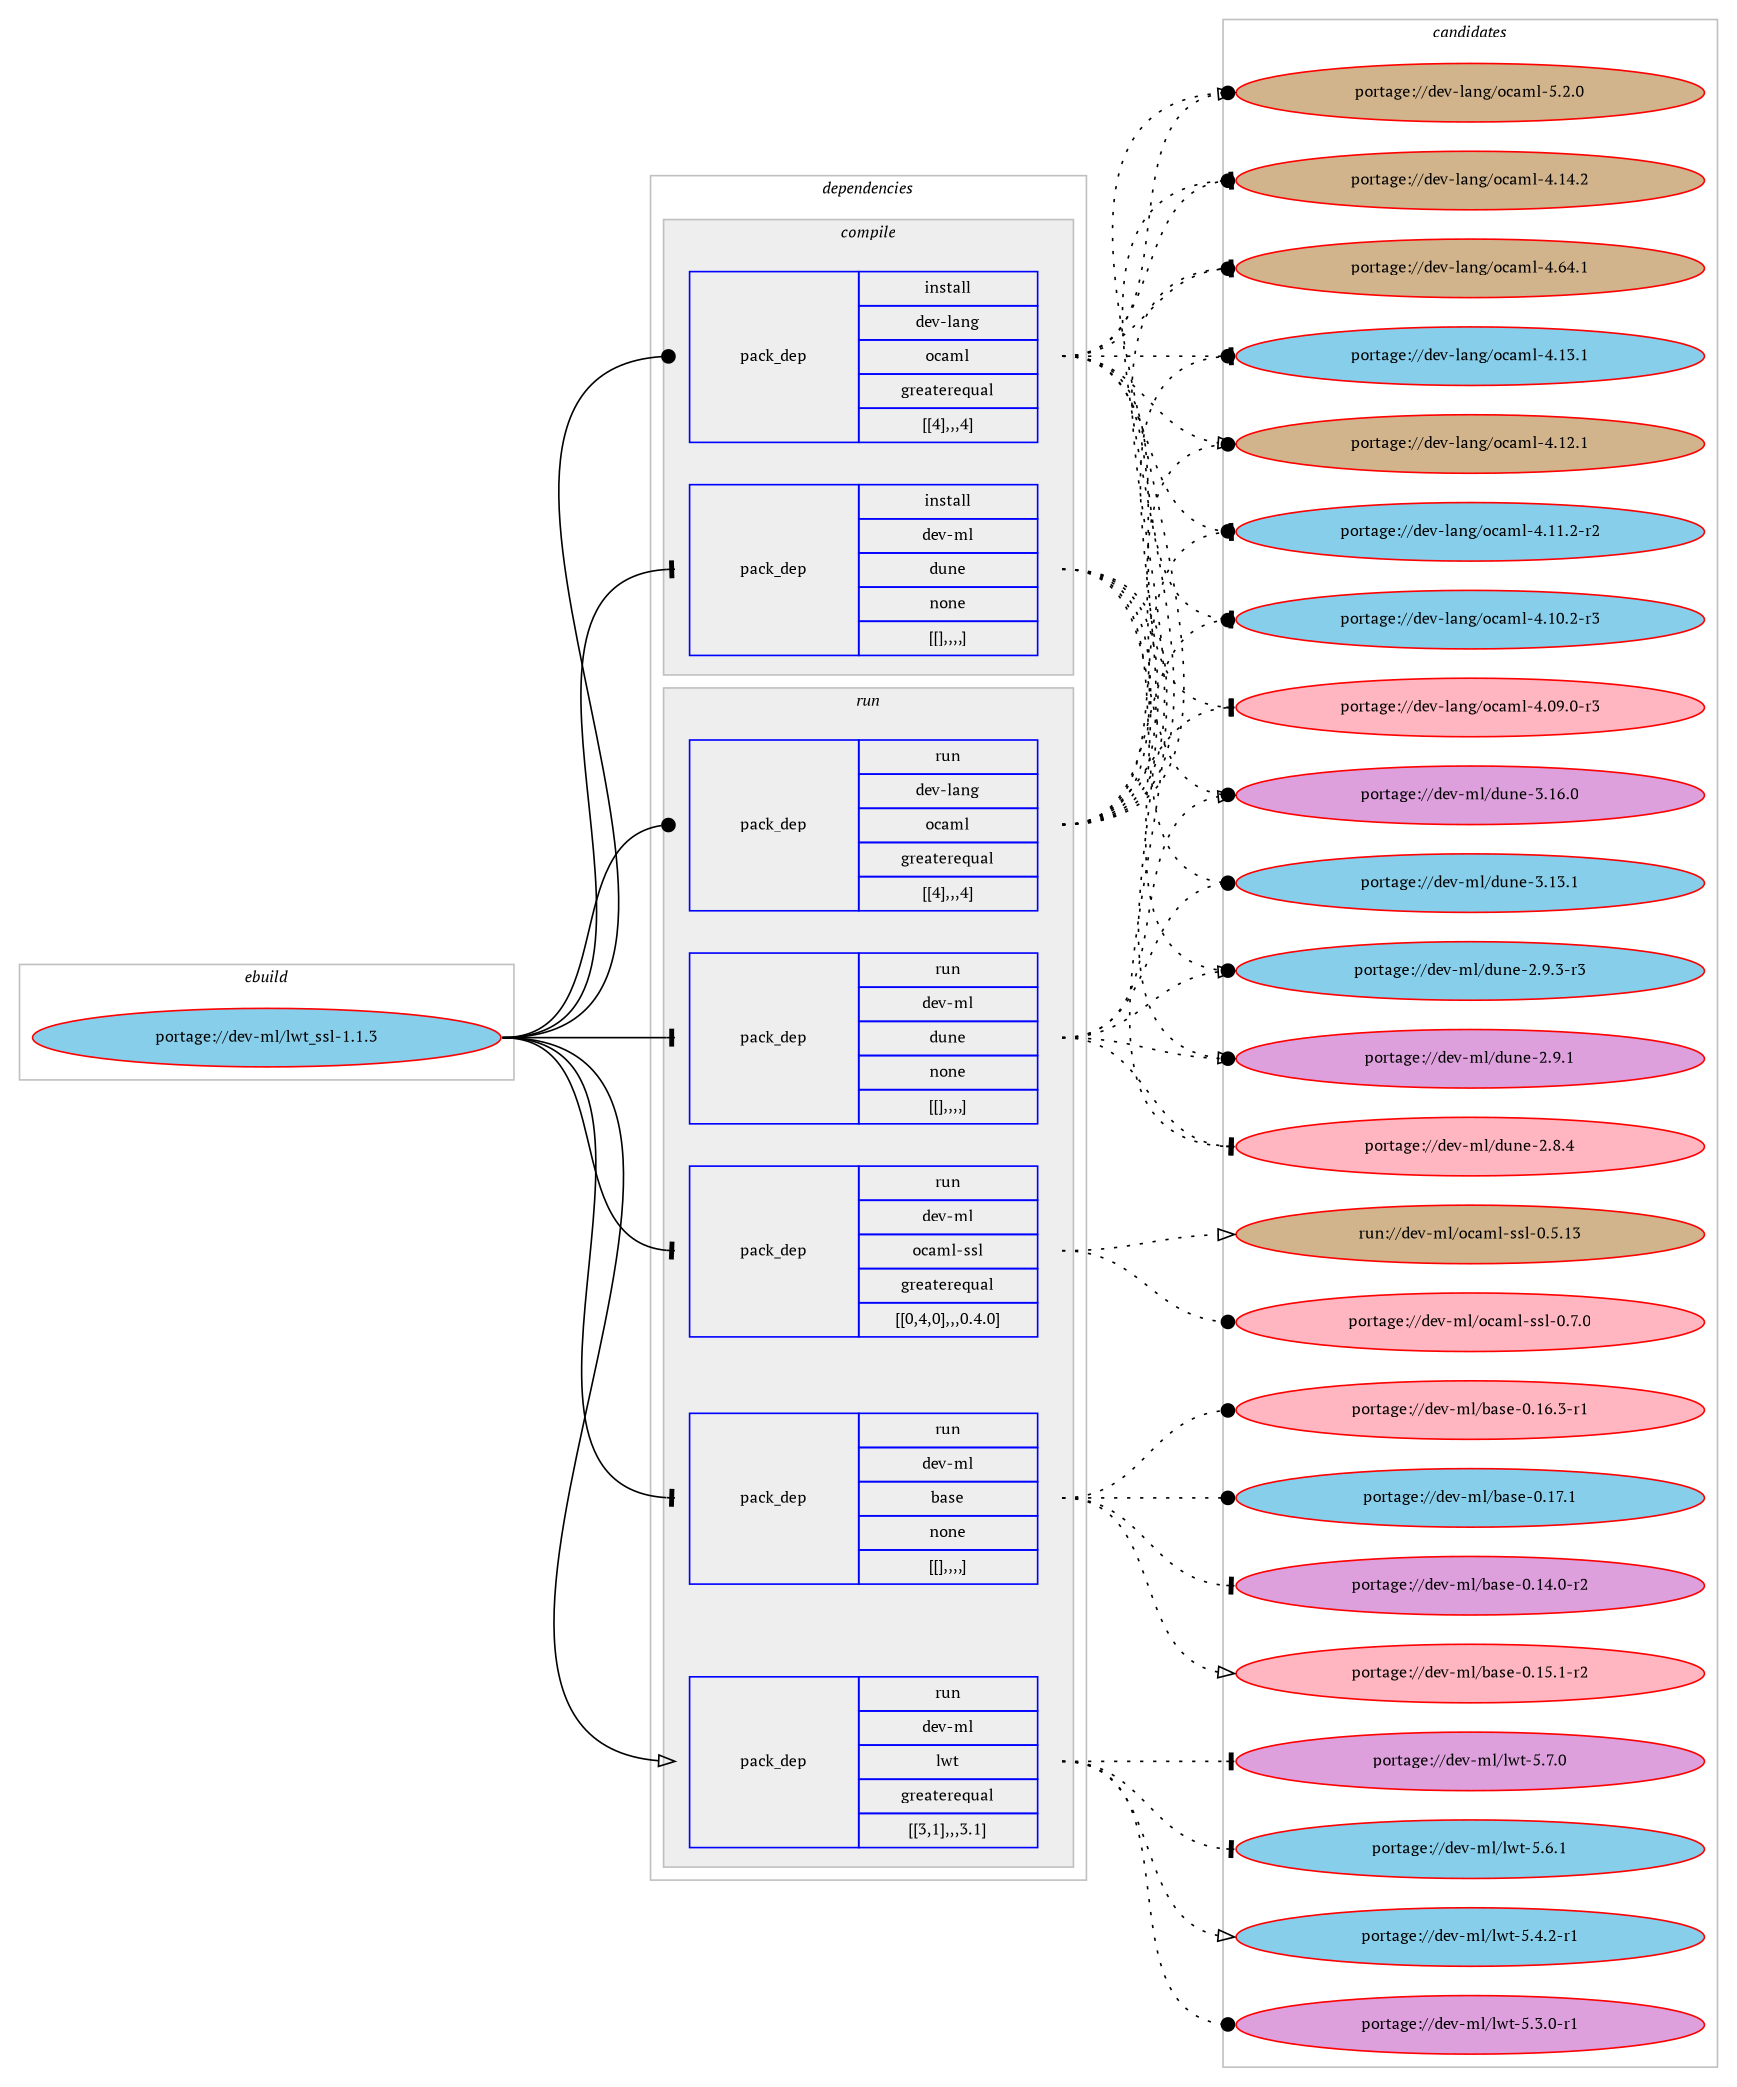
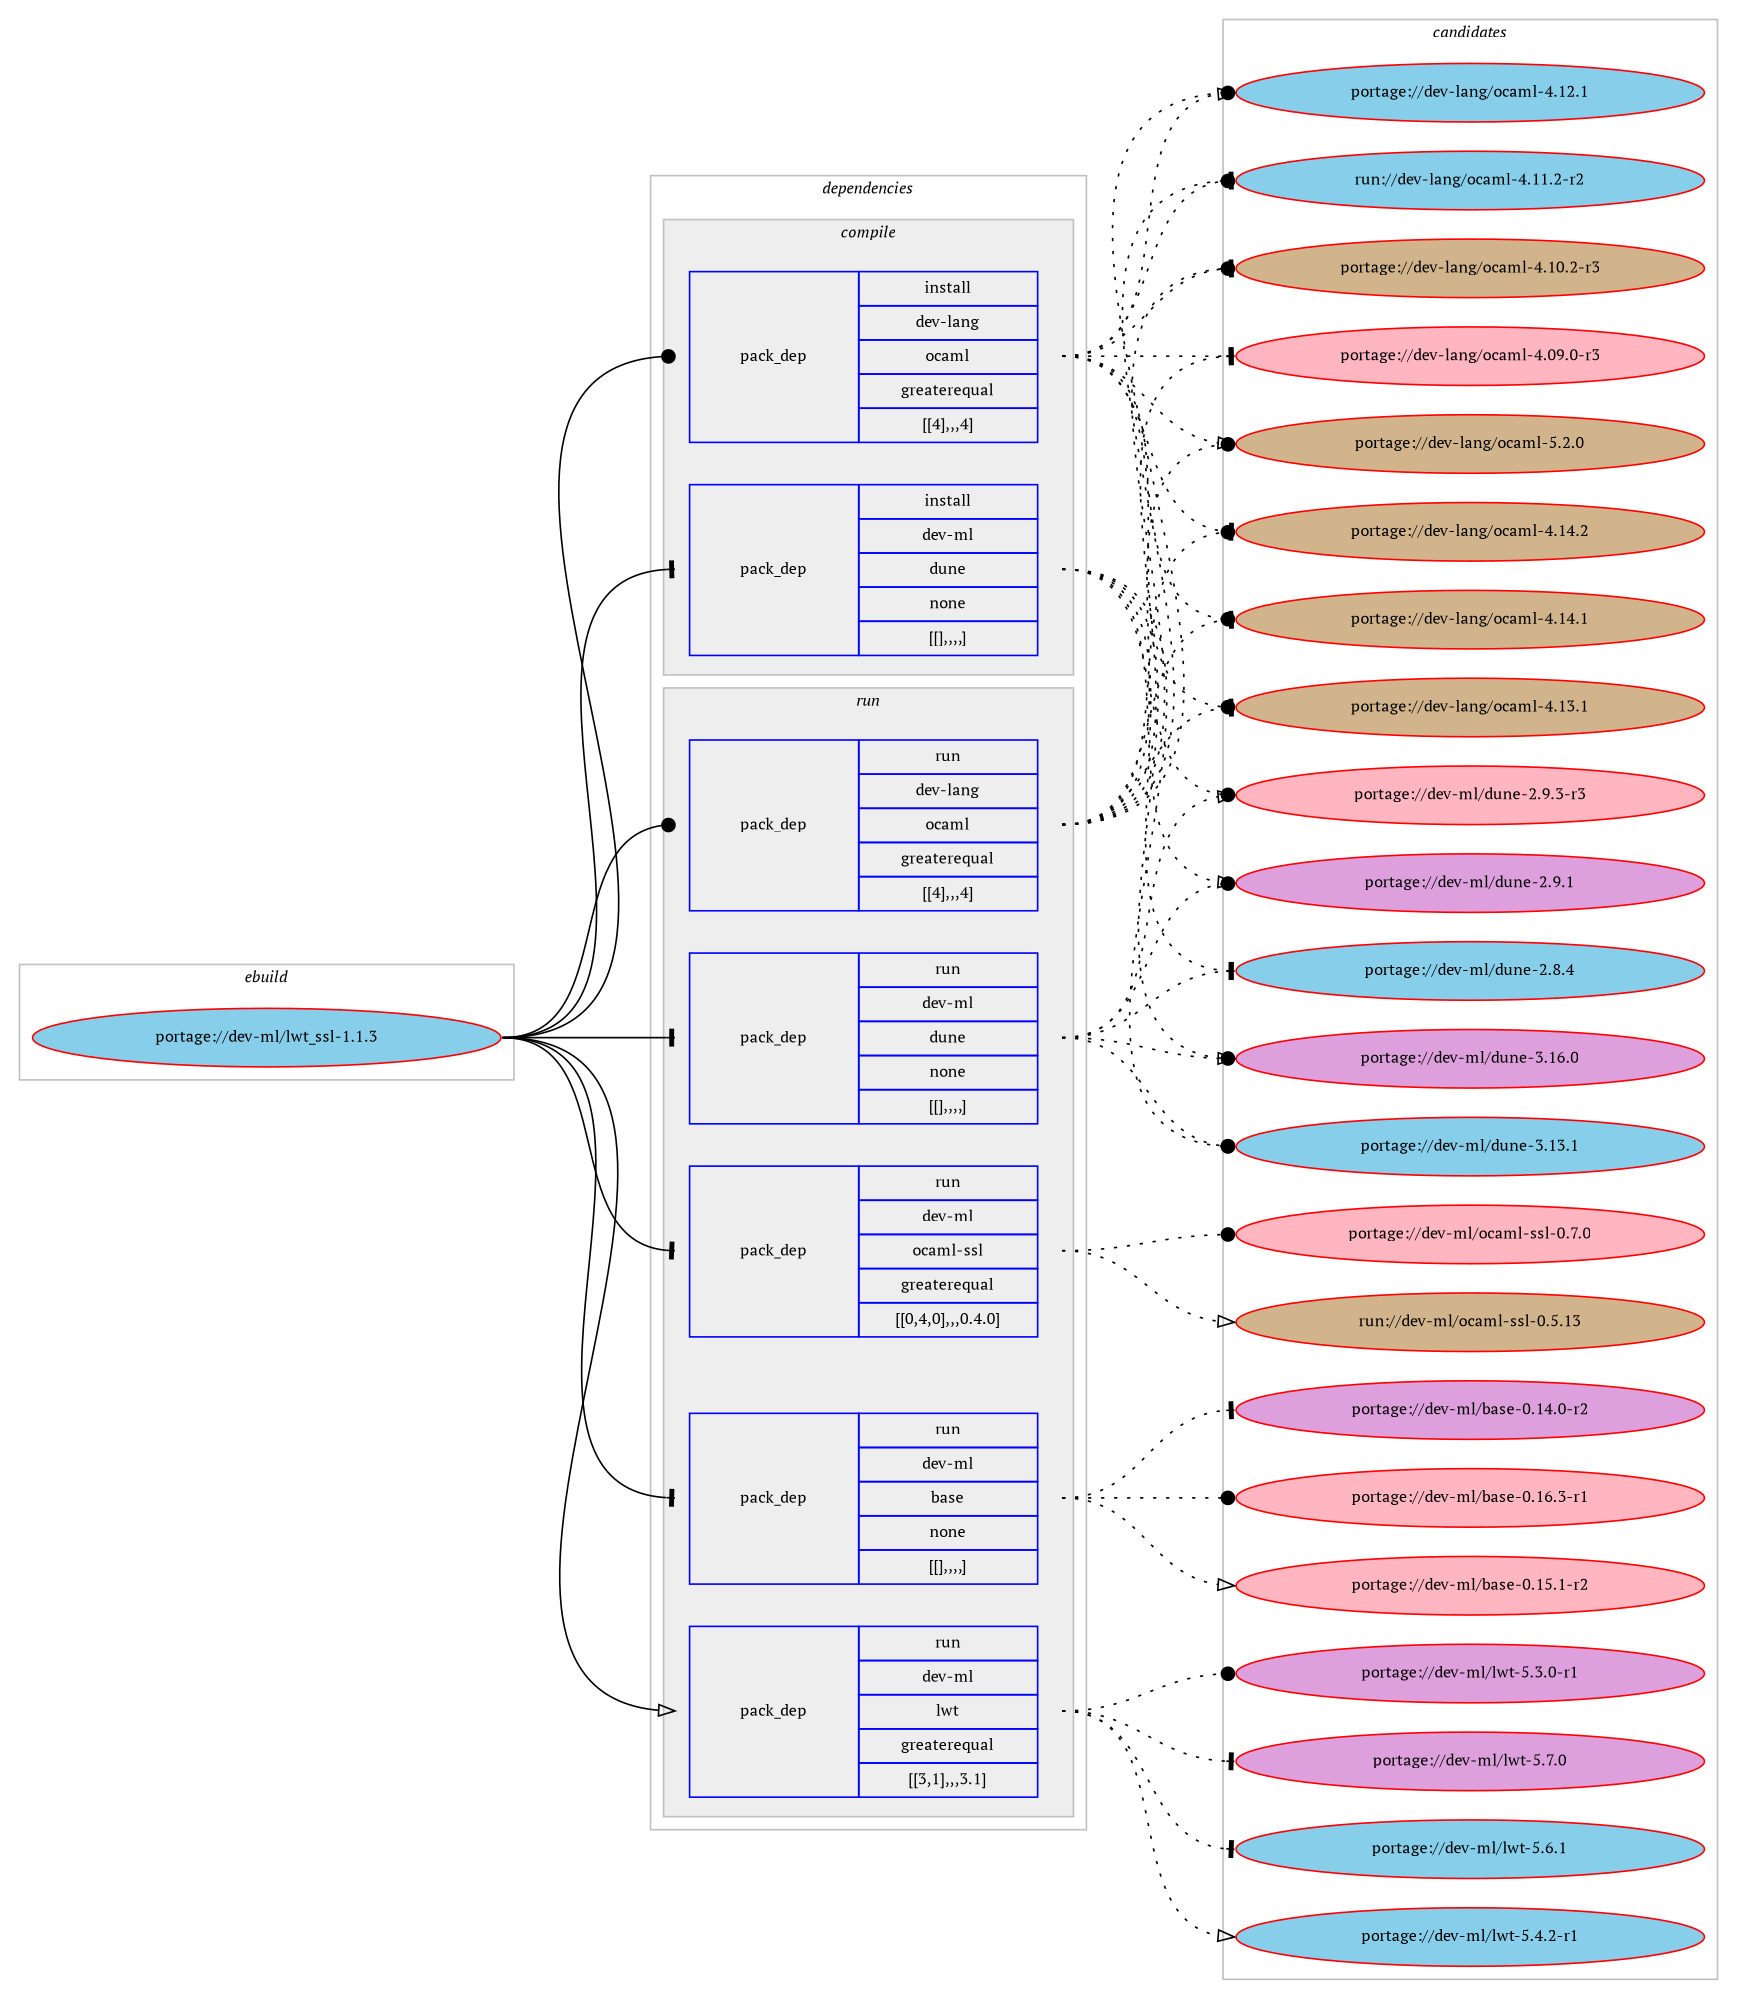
(1470, 268) -> (1470, 620)
(1470, 356) -> (1470, 707)
(1470, 444) -> (1470, 93)
(1470, 532) -> (1470, 181)
(1470, 620) -> (1470, 268)
(1470, 971) -> (1470, 795)
(1470, 1147) -> (1470, 971)
(1470, 1498) -> none
